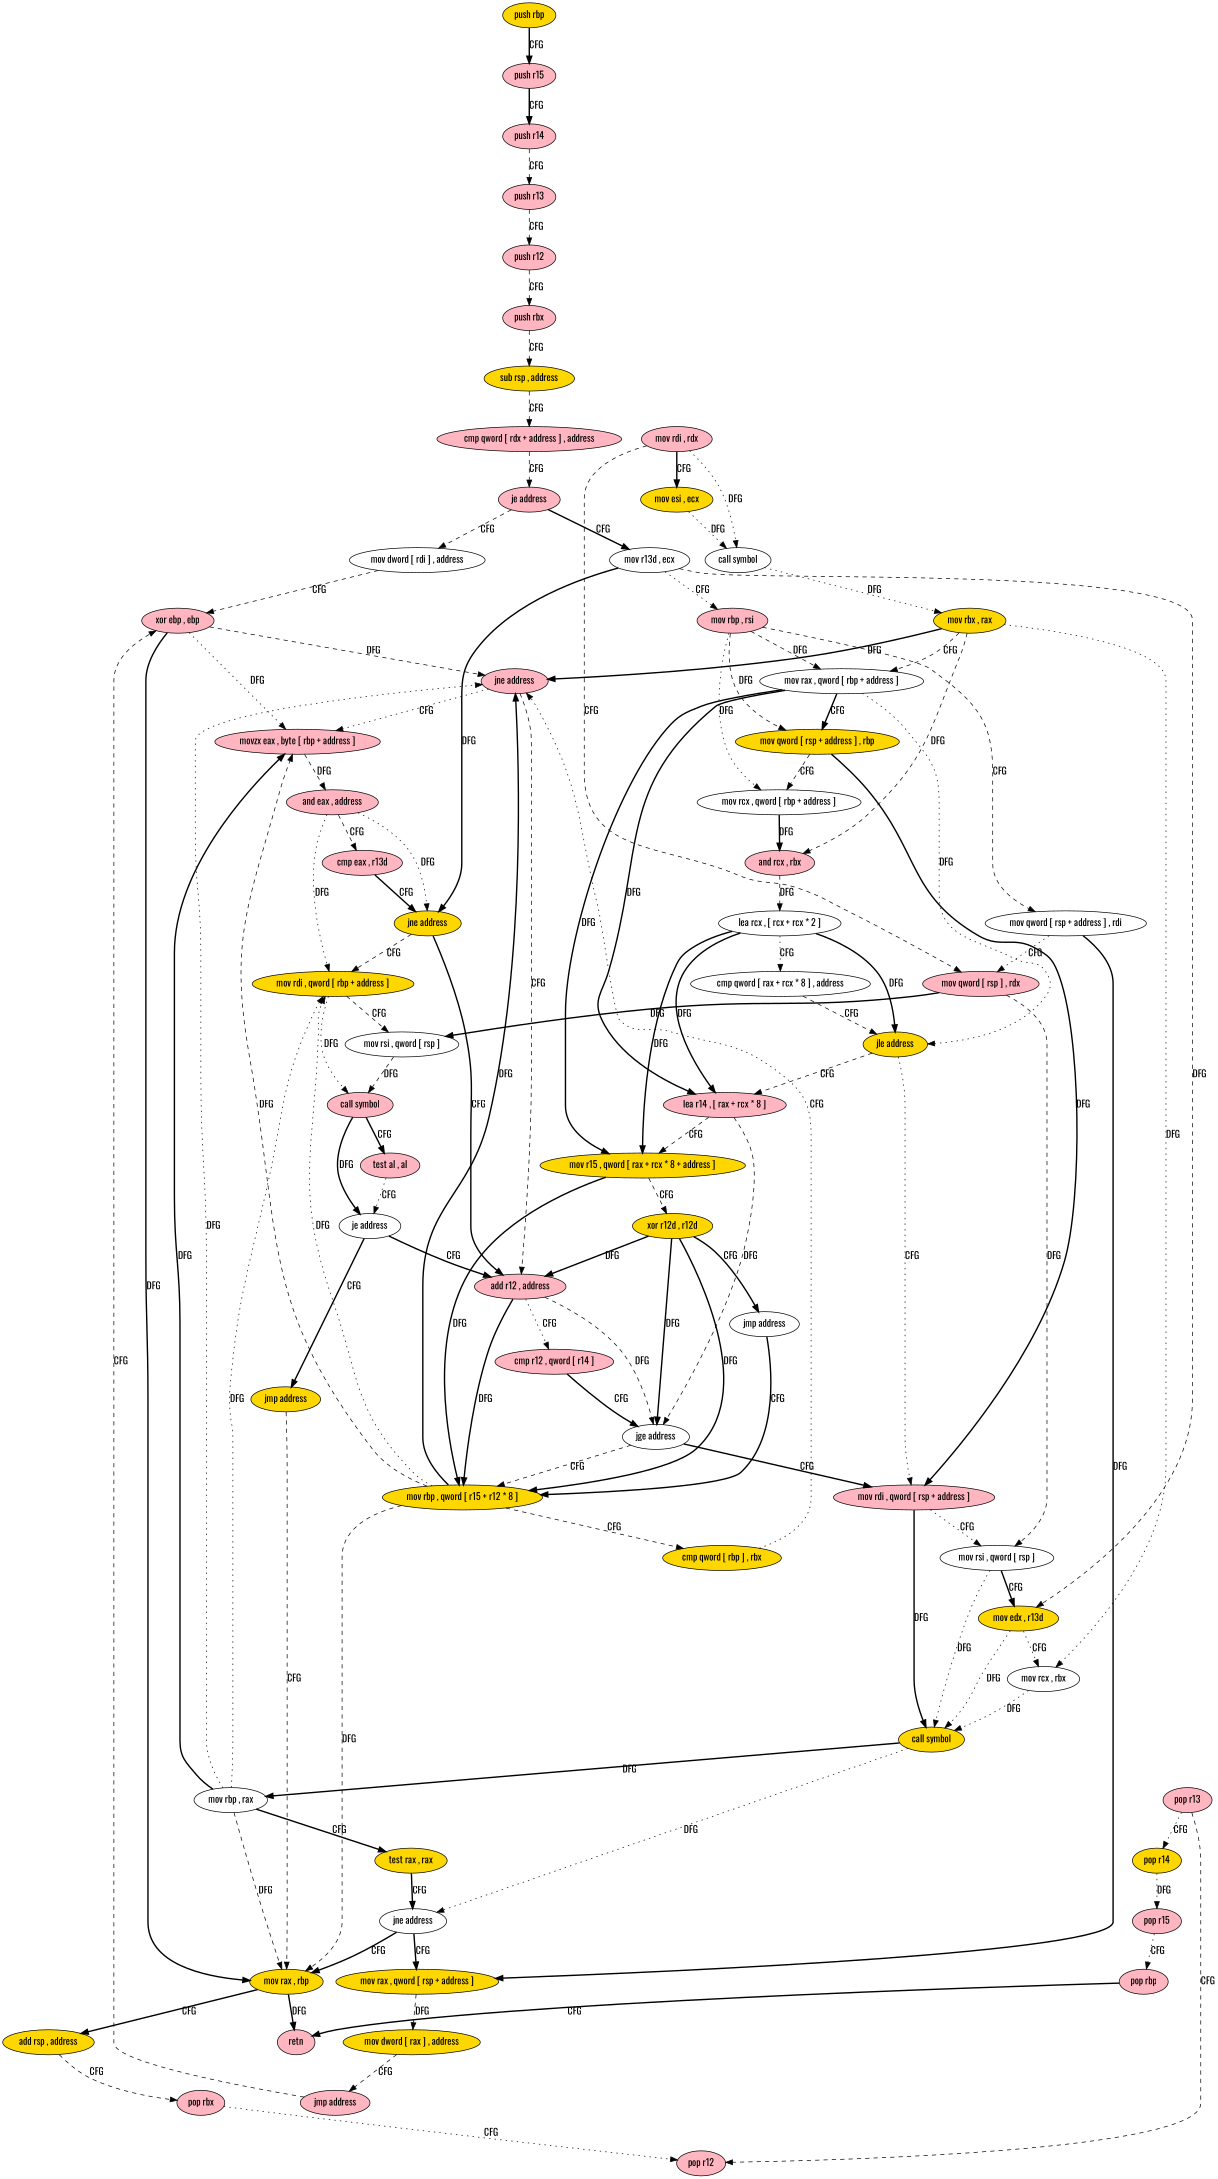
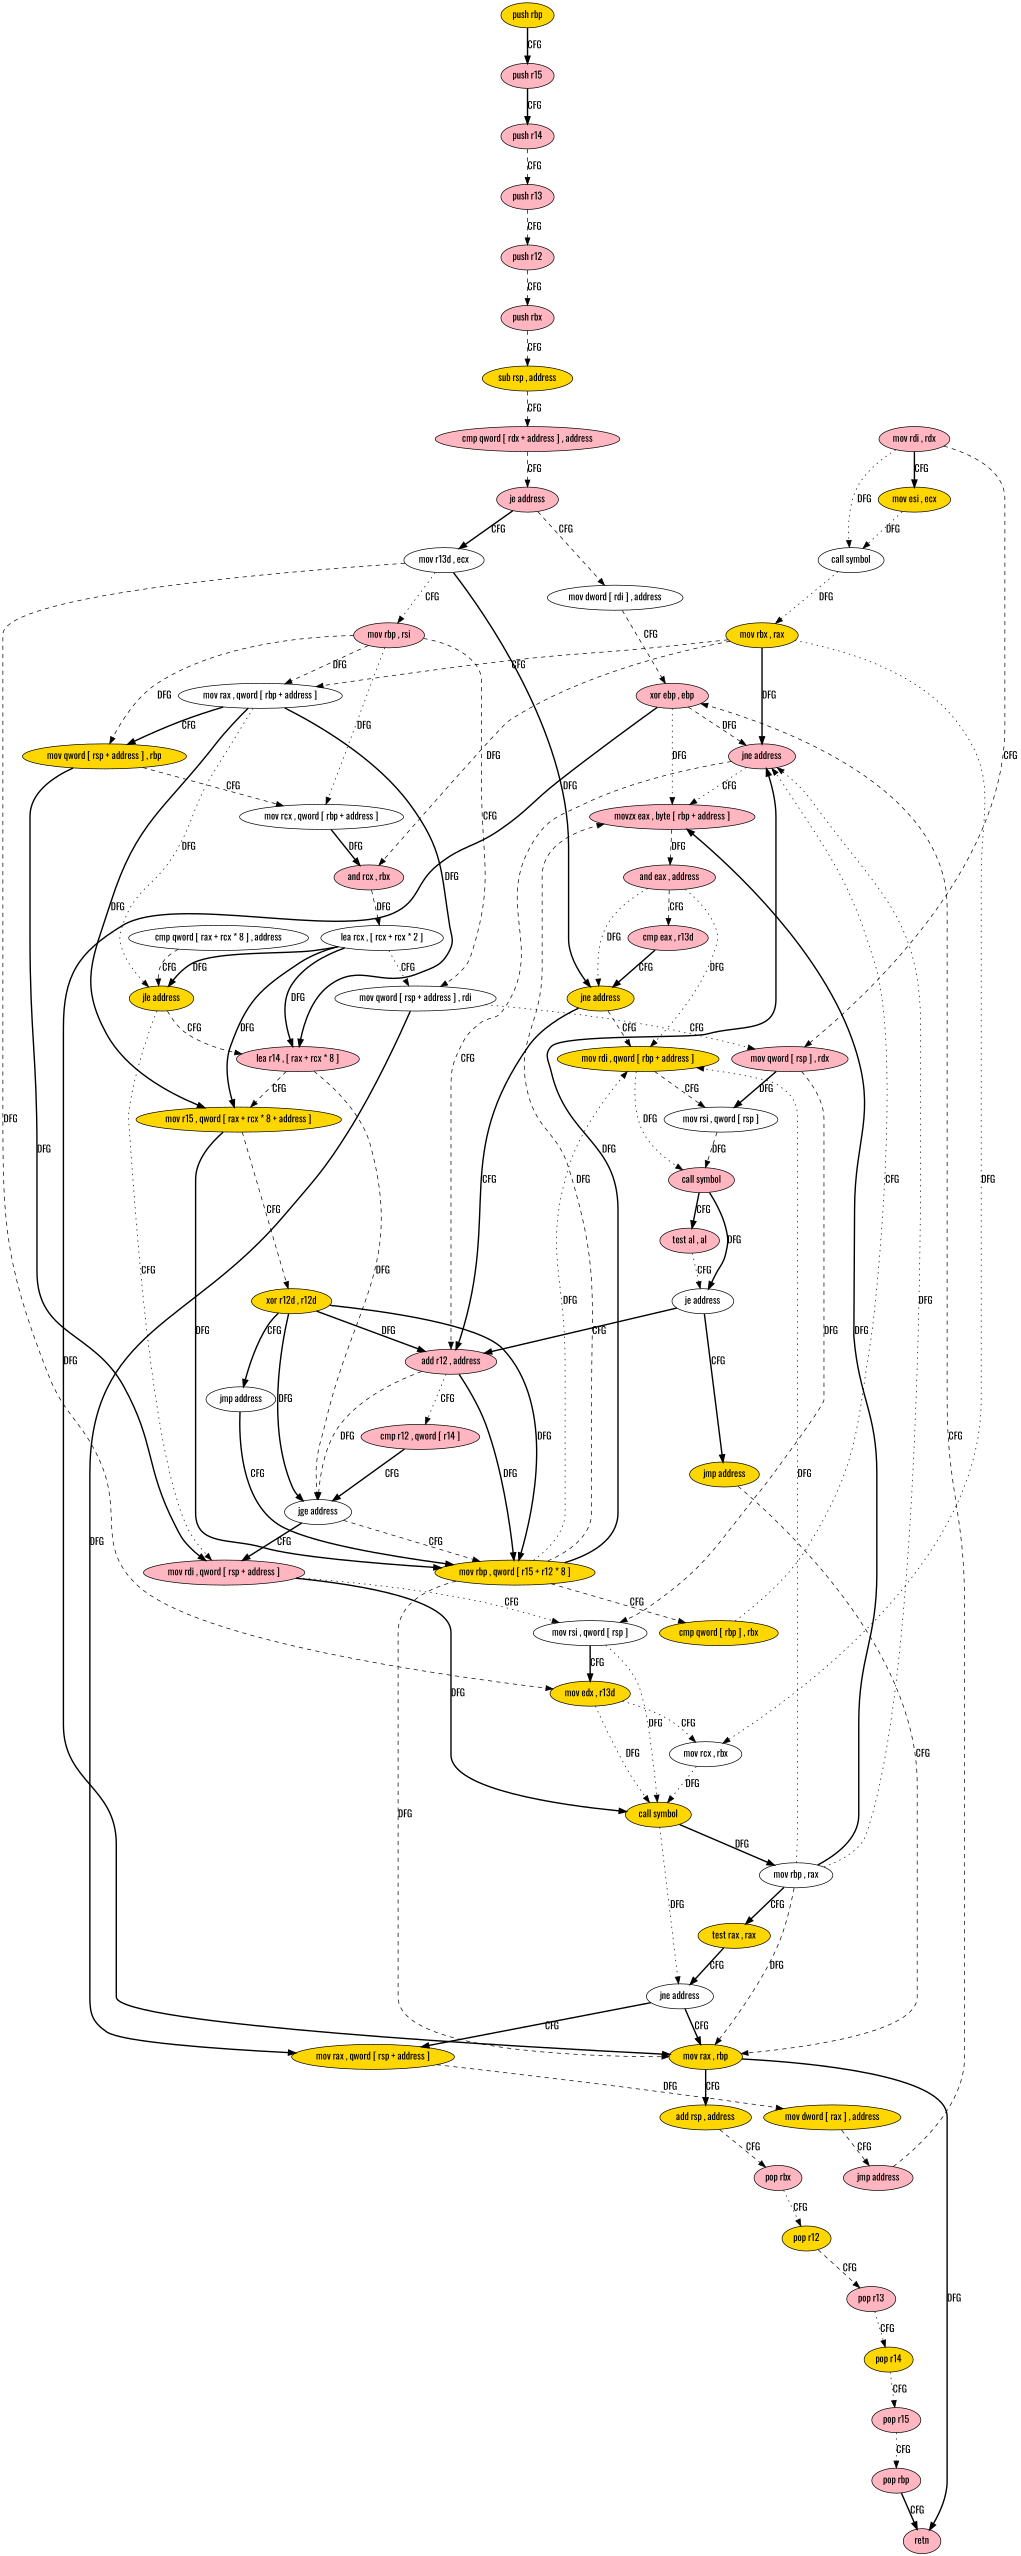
(780, 950) -> (397, 965)
(1164, 1891) -> (900, 2390)
(1117, 2137) -> (836, 2266)
(701, 2163) -> (807, 2238)
